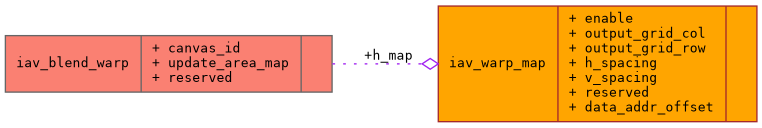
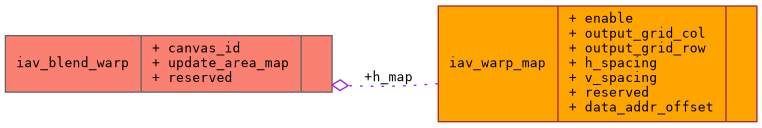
(377, 64) -> (393, 86)
